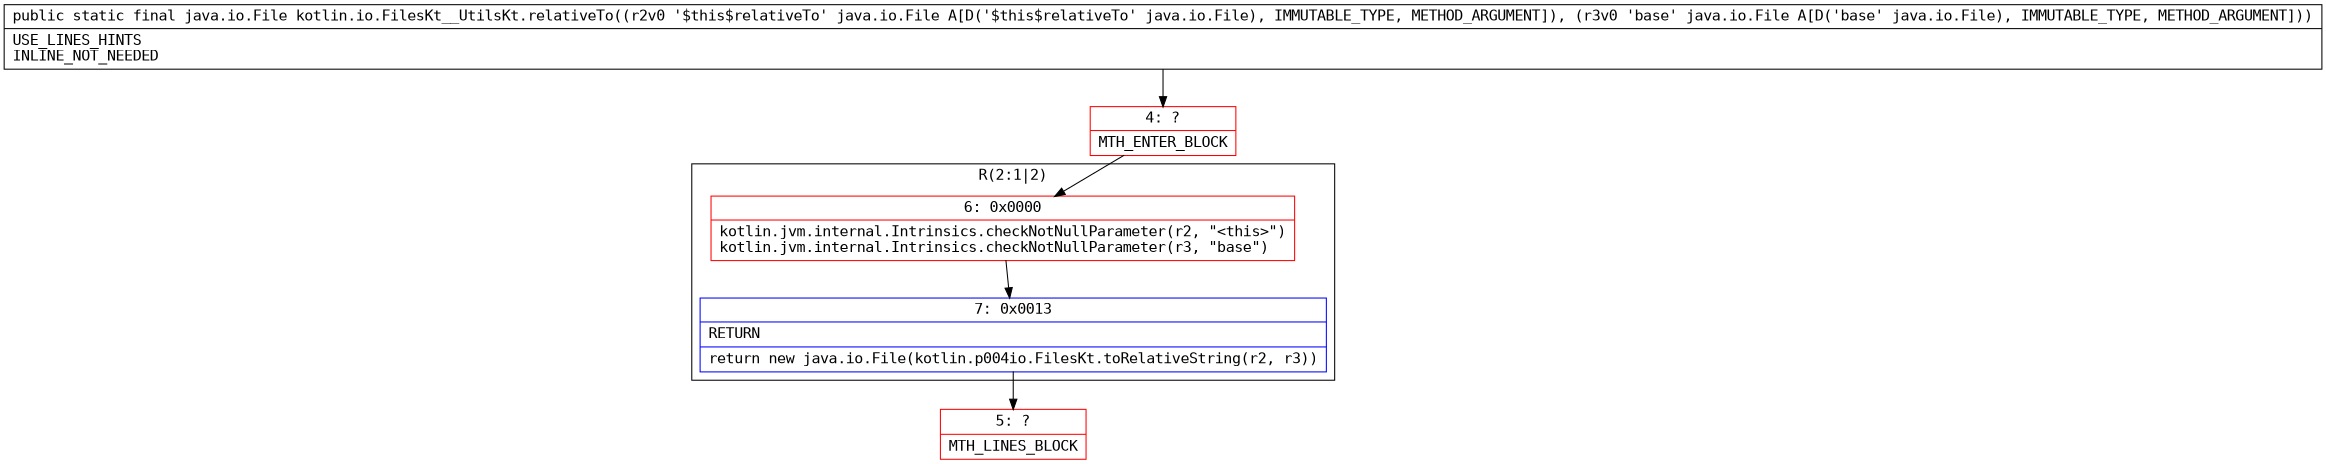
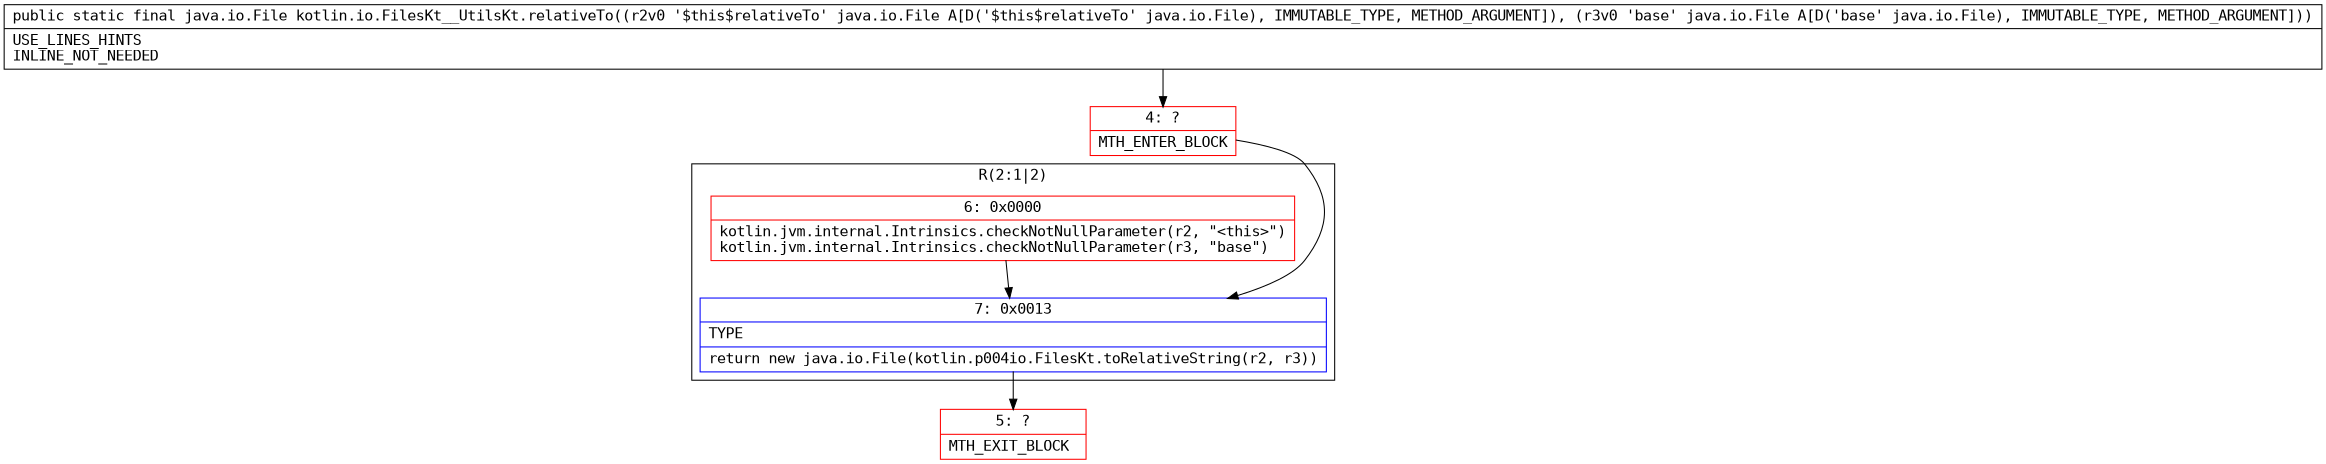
(1094, 173) -> (1324, 213)
(734, 334) -> (726, 334)
(1013, 446) -> (1009, 446)
